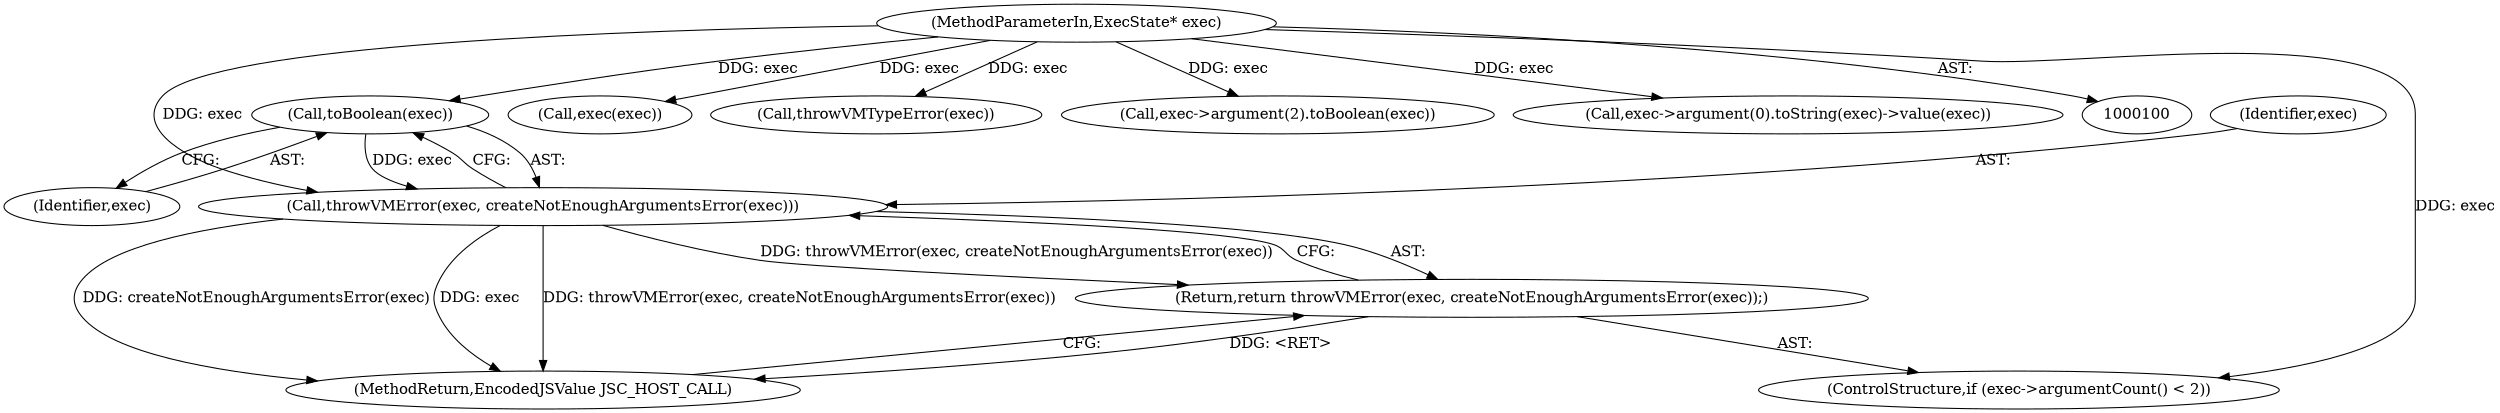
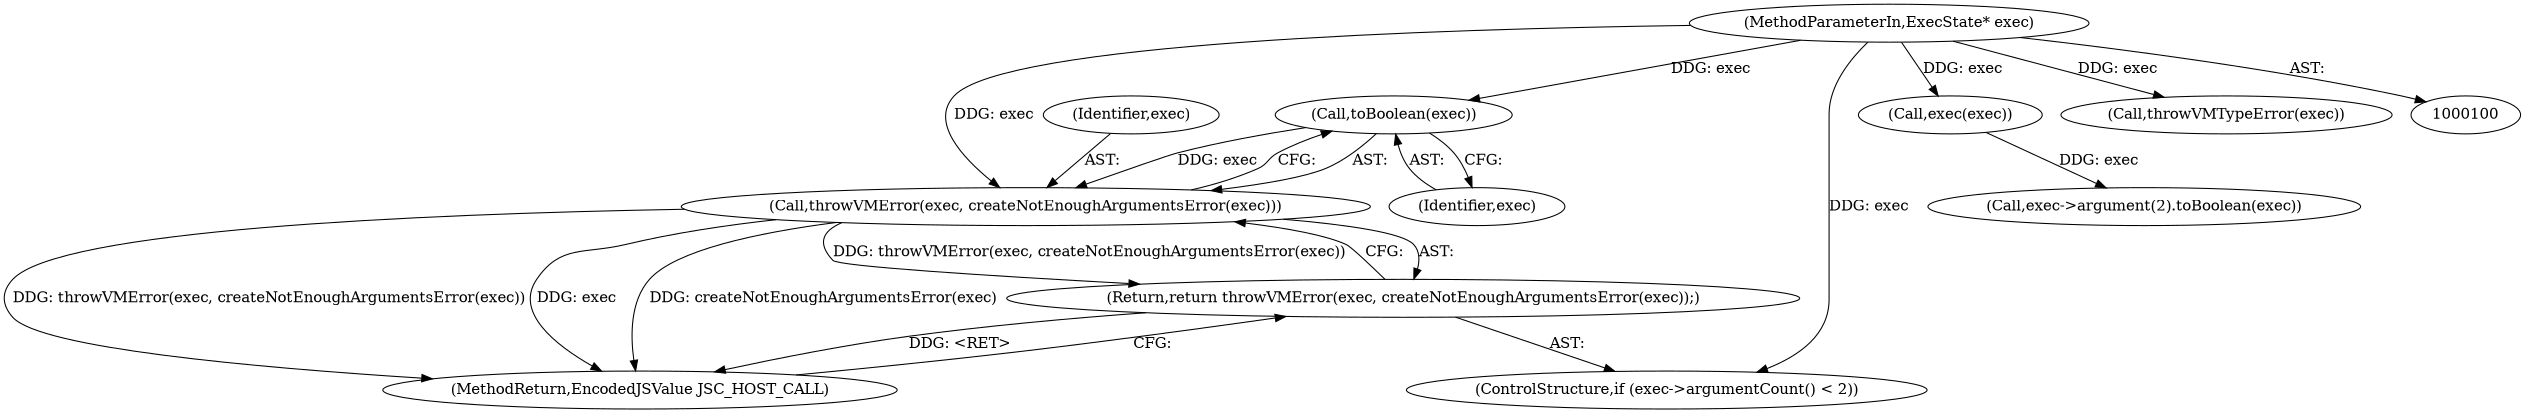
(1172, 67) -> (2041, 158)
(1788, 115) -> none
